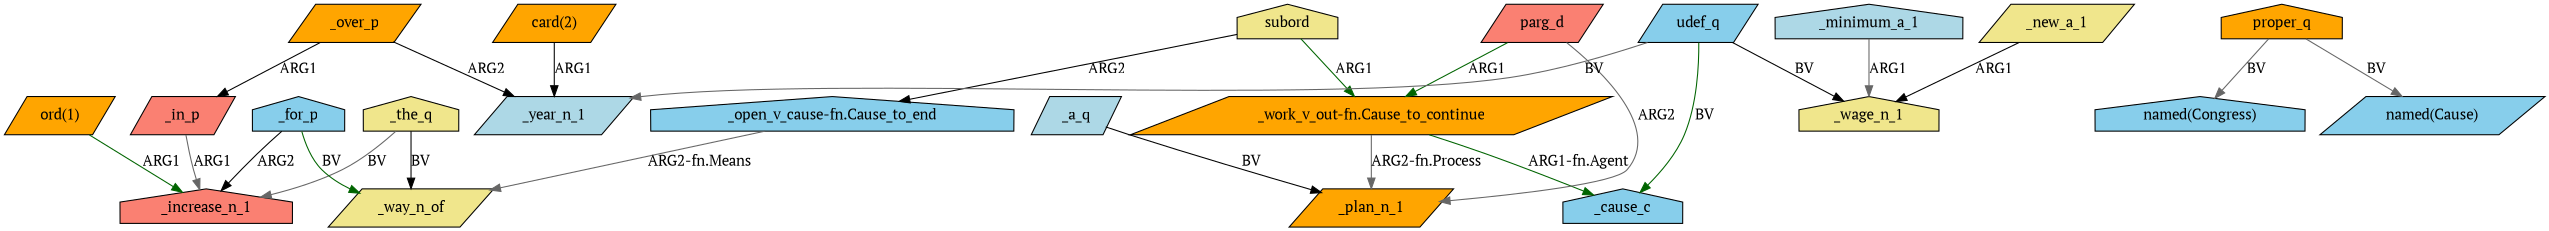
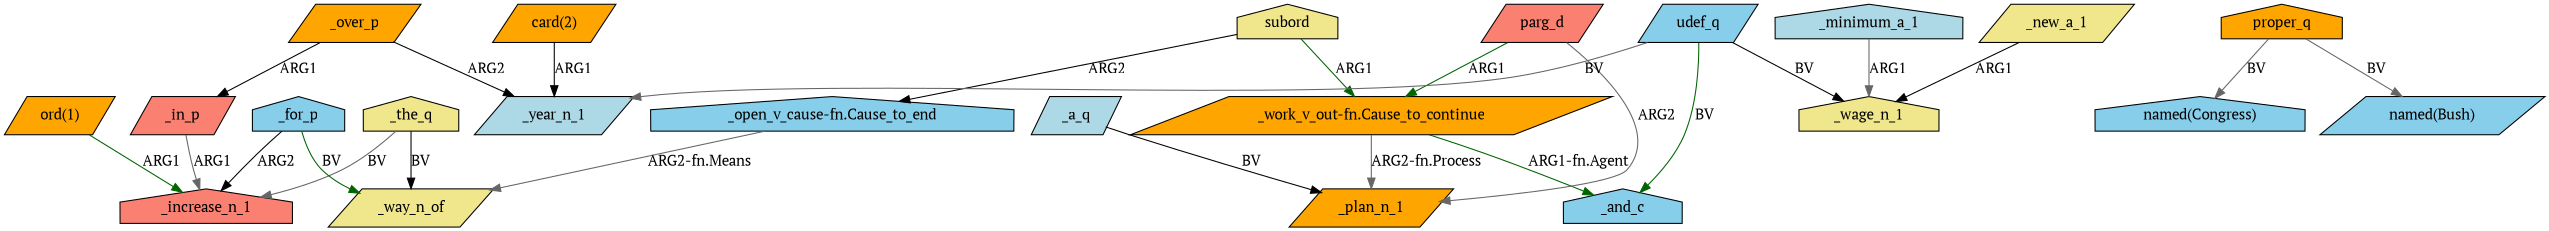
(2432, 116) -> (2432, 116)
(1623, 208) -> (1623, 208)
